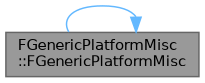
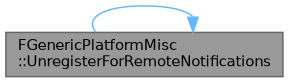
(102, 55) -> (144, 55)
